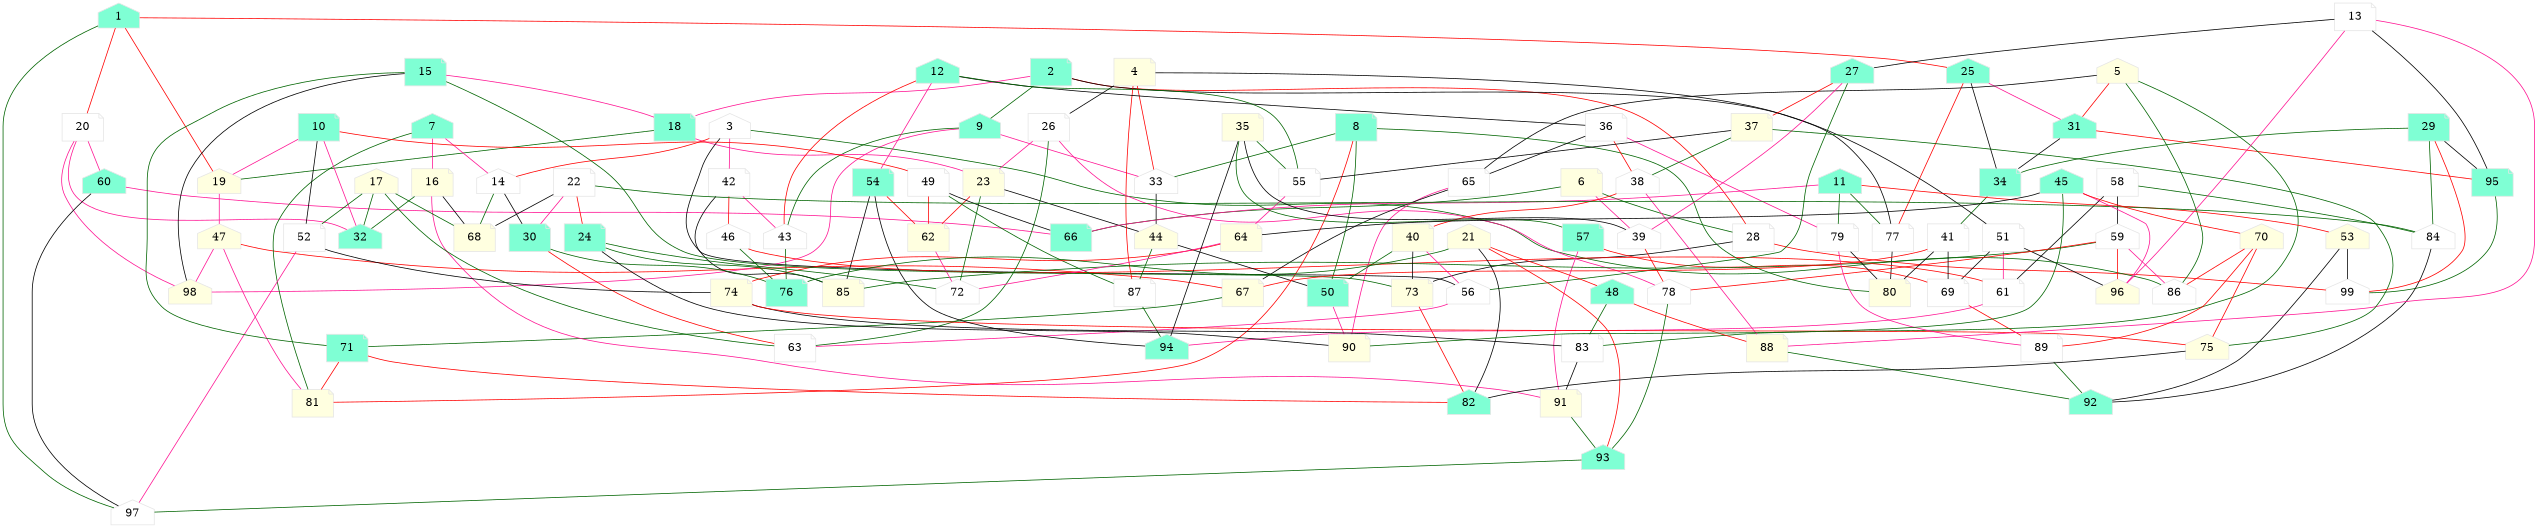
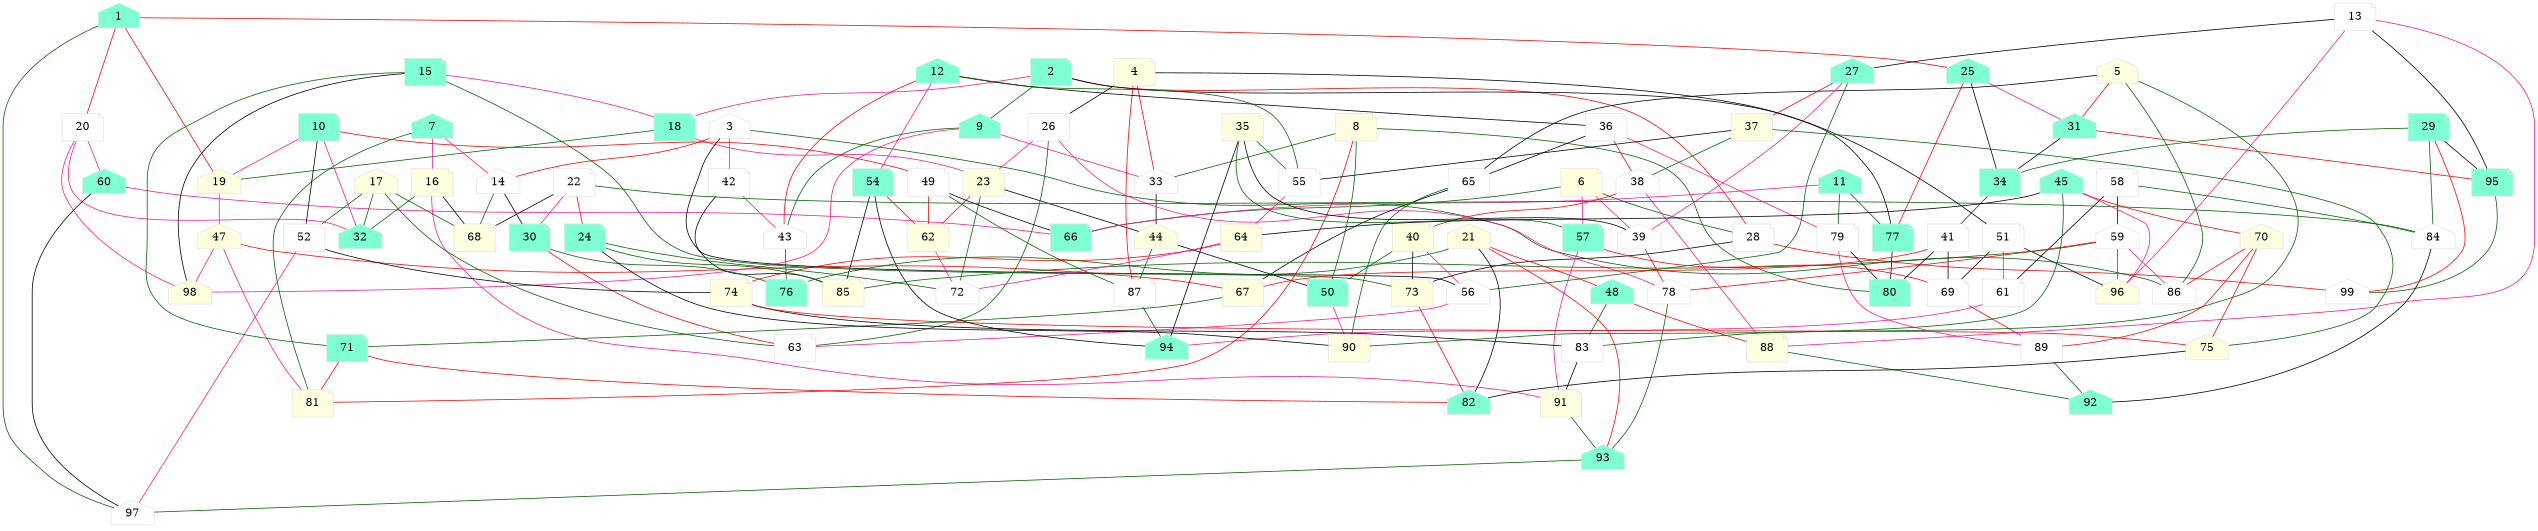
(1356, 127) -> (1356, 127)
none -> (1582, 210)
(728, 238) -> none
(1893, 238) -> (1893, 238)
(2348, 238) -> none
(1375, 243) -> (1375, 243)
(1890, 293) -> (1890, 293)
